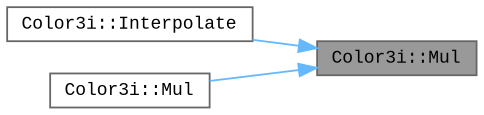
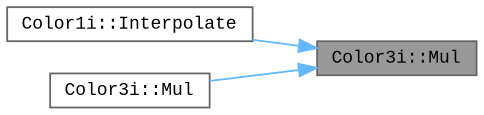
(130, 24) -> (130, 24)
